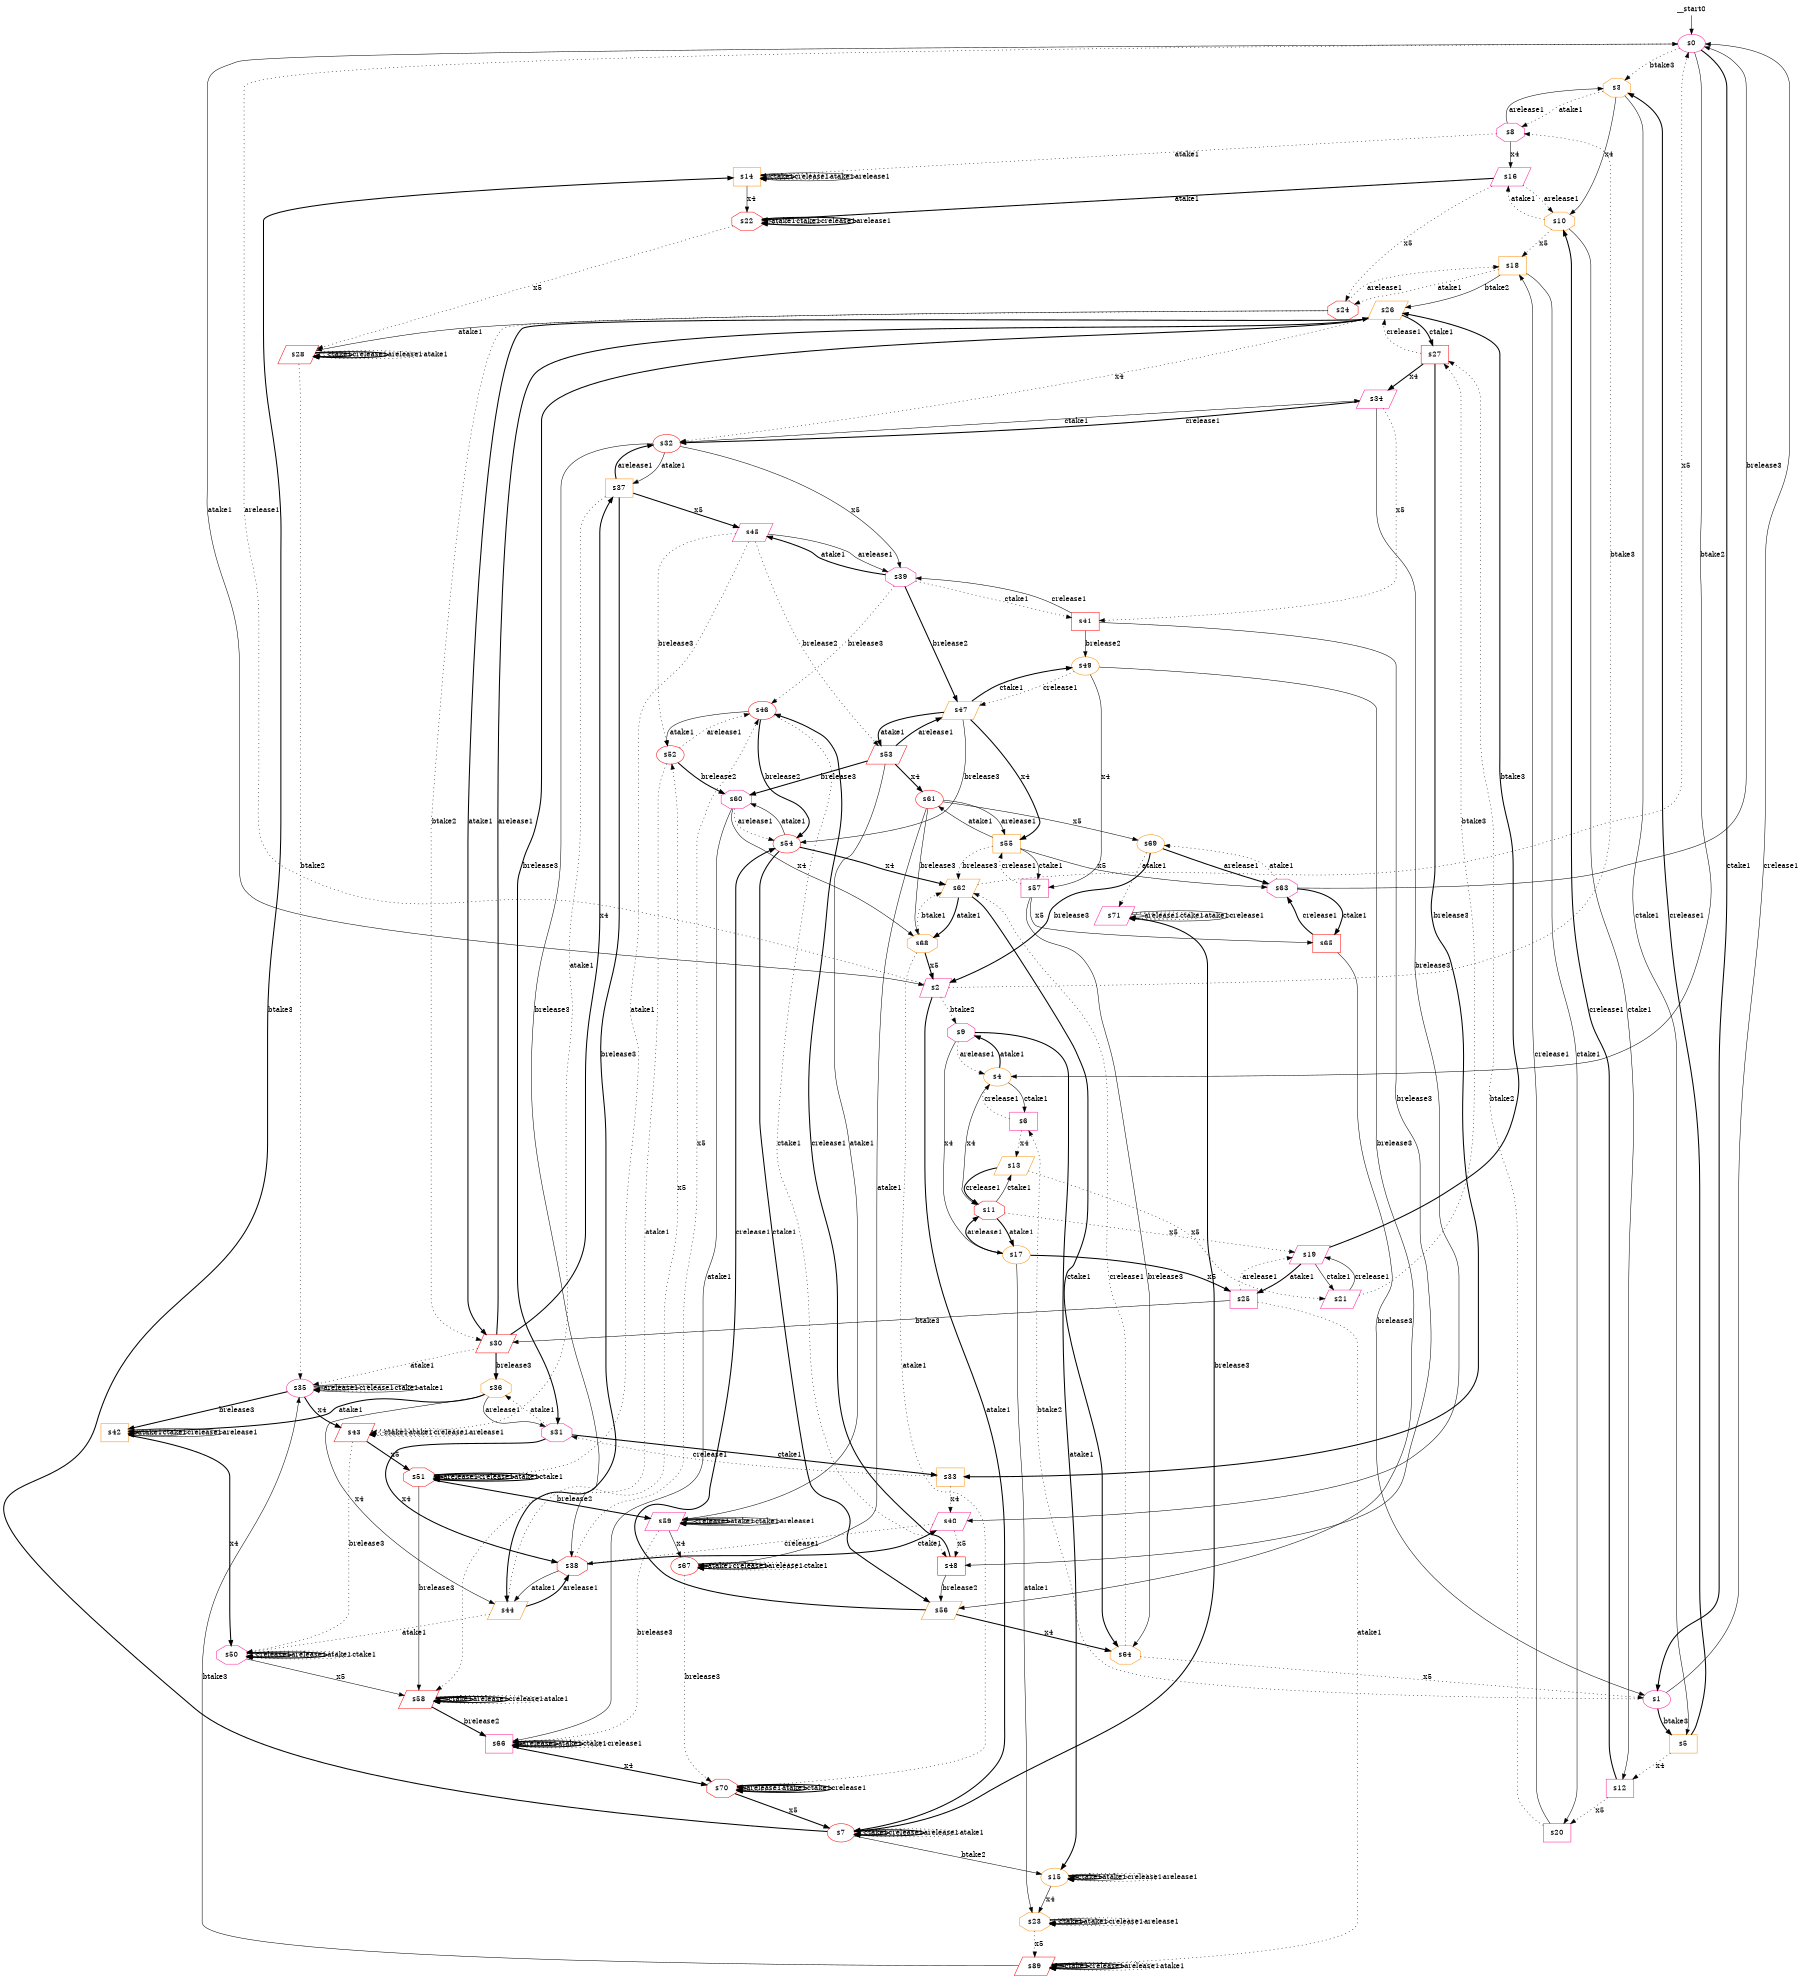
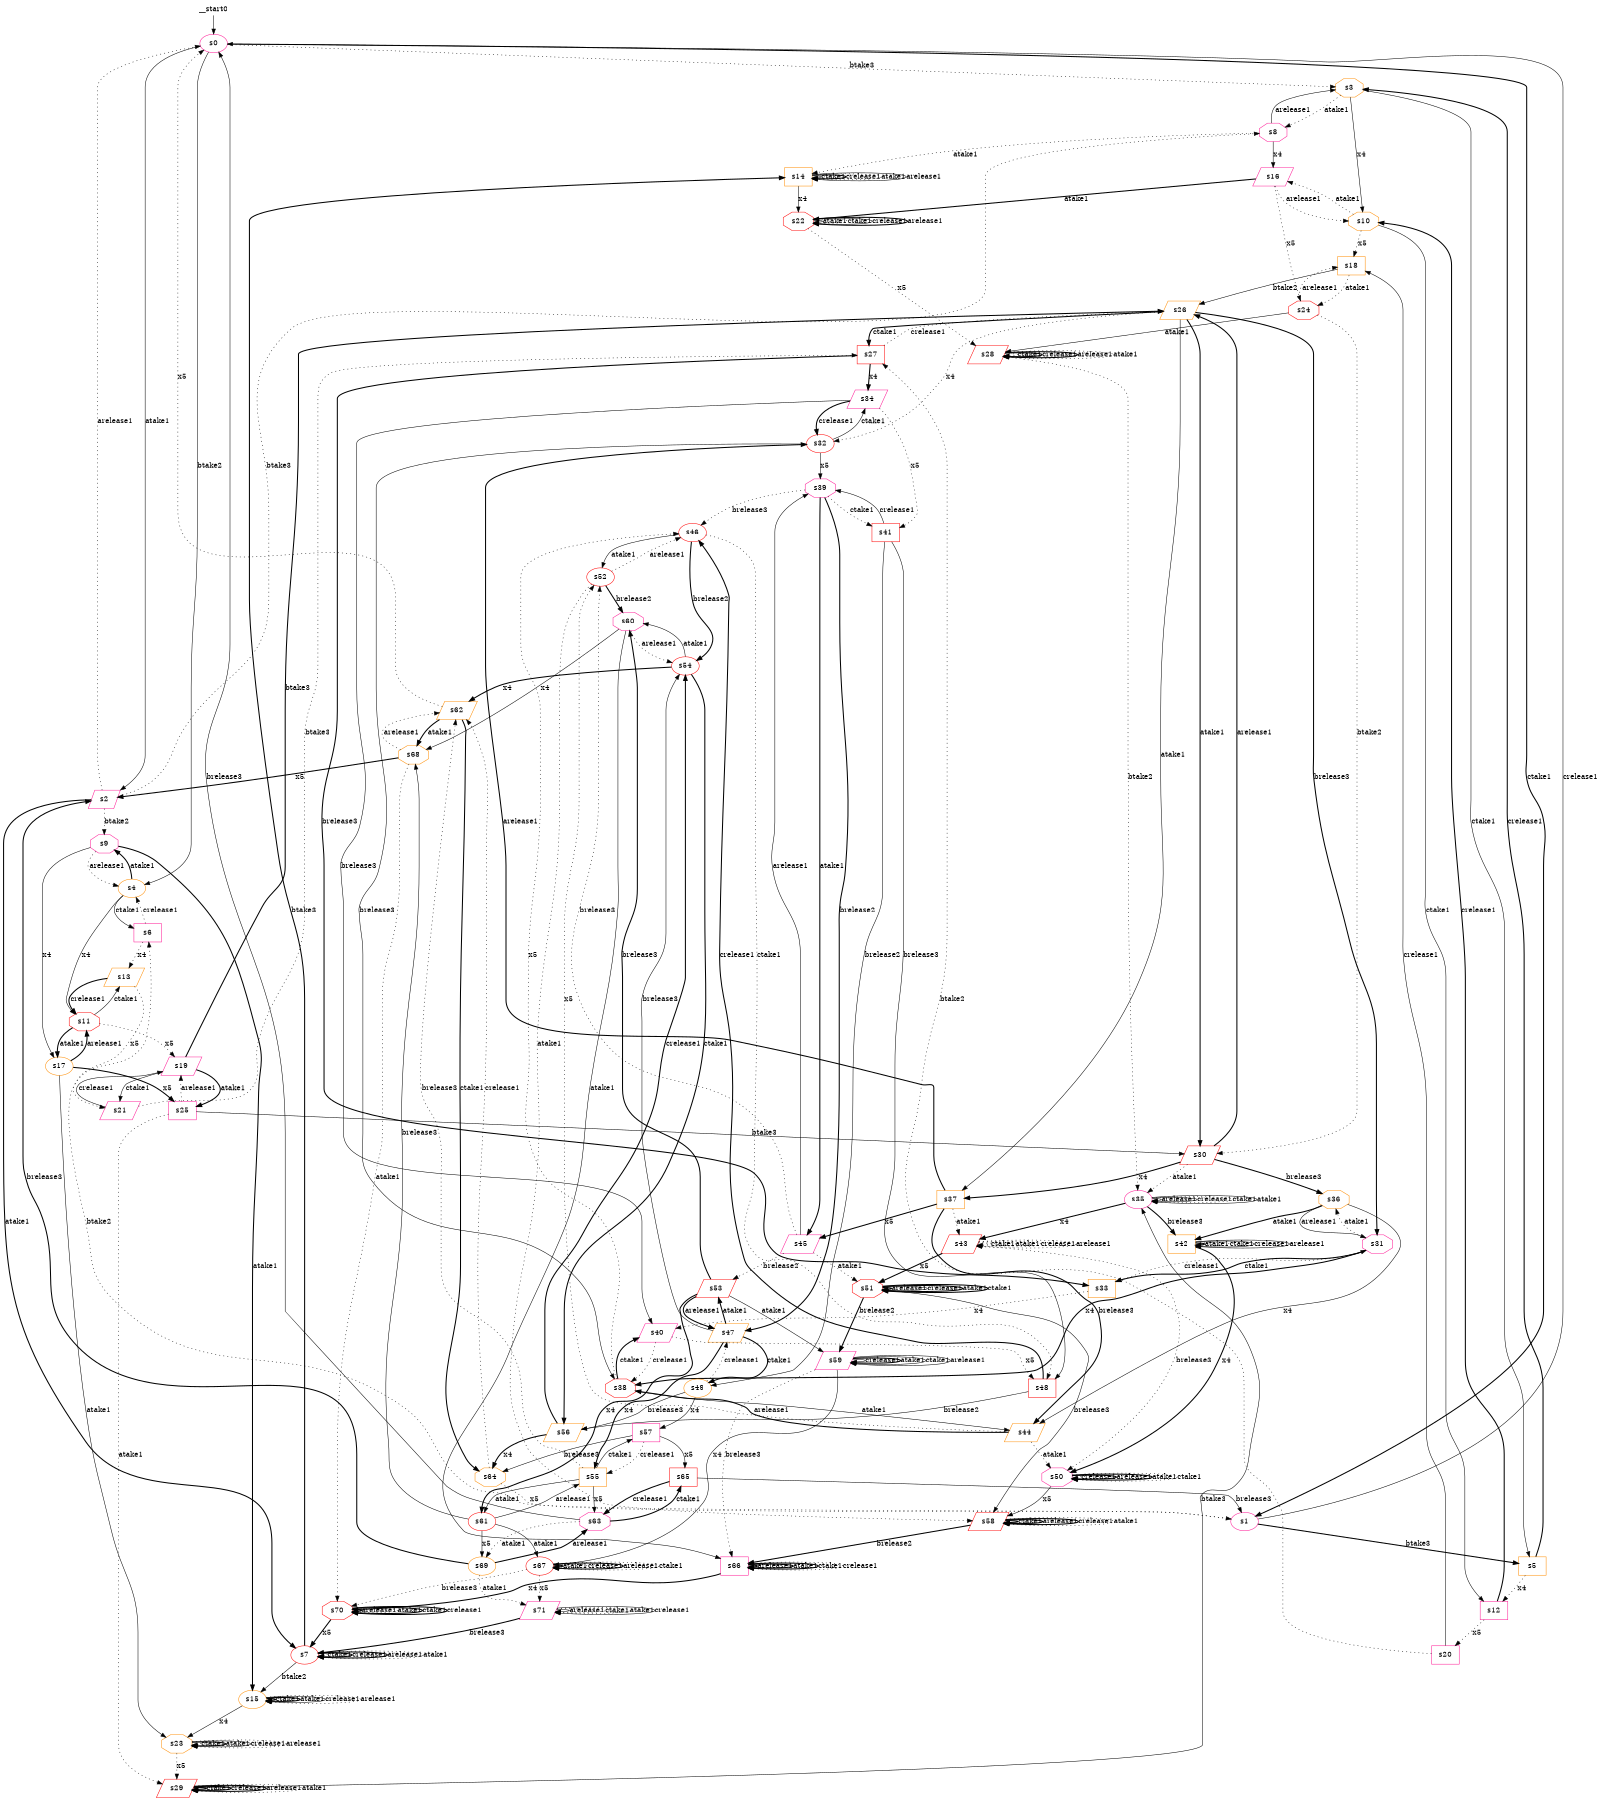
(655, 470) -> (1161, 787)
(934, 916) -> (402, 733)
(1575, 1041) -> none
none -> (540, 1586)
(1035, 1966) -> (177, 1788)
